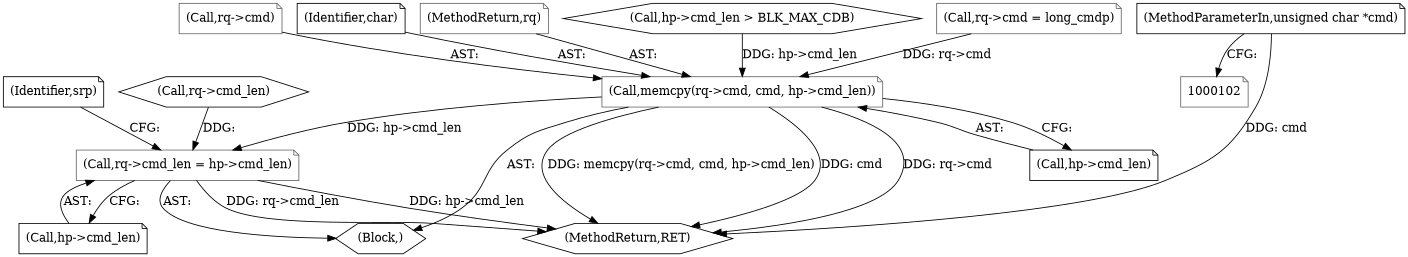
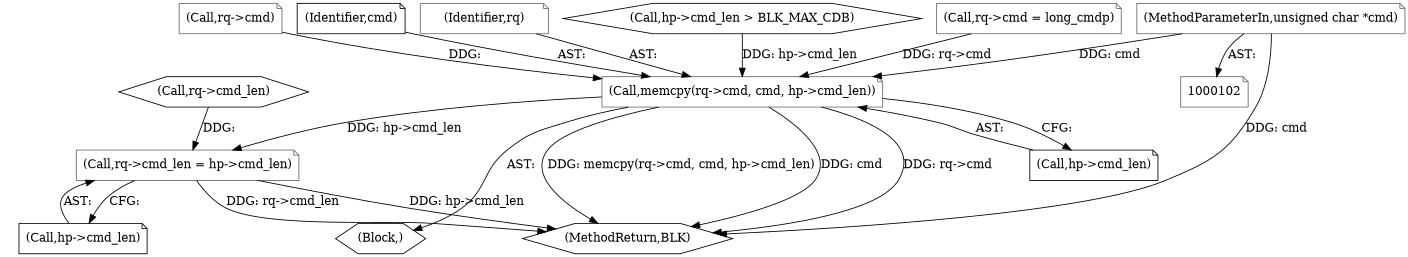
(351, 19) -> (351, 19)
(484, 19) -> (484, 19)
(1271, 19) -> (1271, 19)
(467, 55) -> (467, 55)
(1244, 55) -> (1244, 55)
none -> (1032, 56)
(54, 92) -> none
(227, 231) -> none
(628, 239) -> (628, 239)
